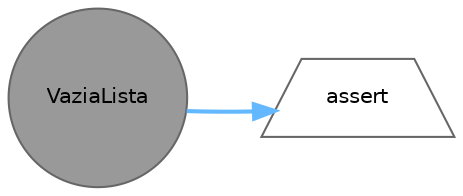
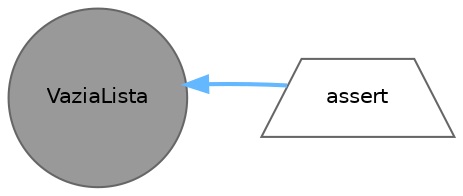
(220, 112) -> (247, 84)
